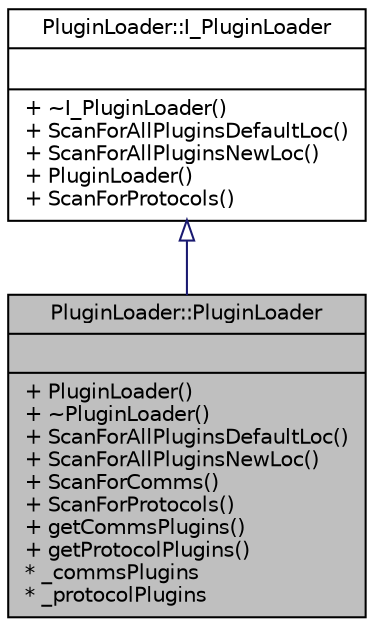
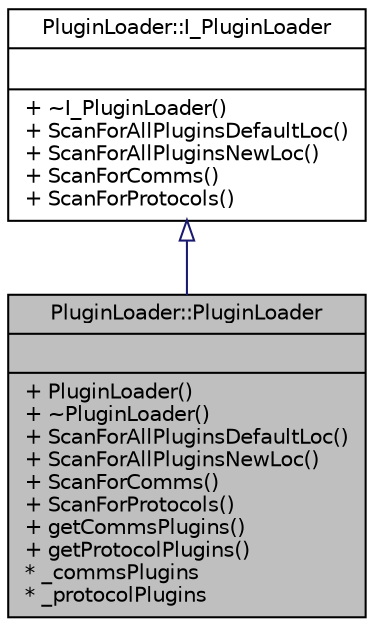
(109, 177) -> (122, 177)
